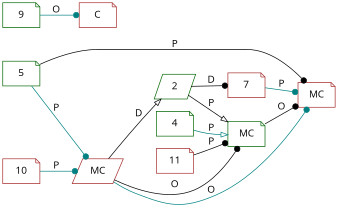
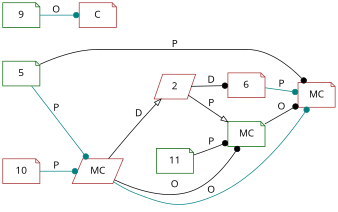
(246, 85) -> (246, 85)
(175, 87) -> (175, 87)
(175, 124) -> none
(175, 161) -> (175, 161)
